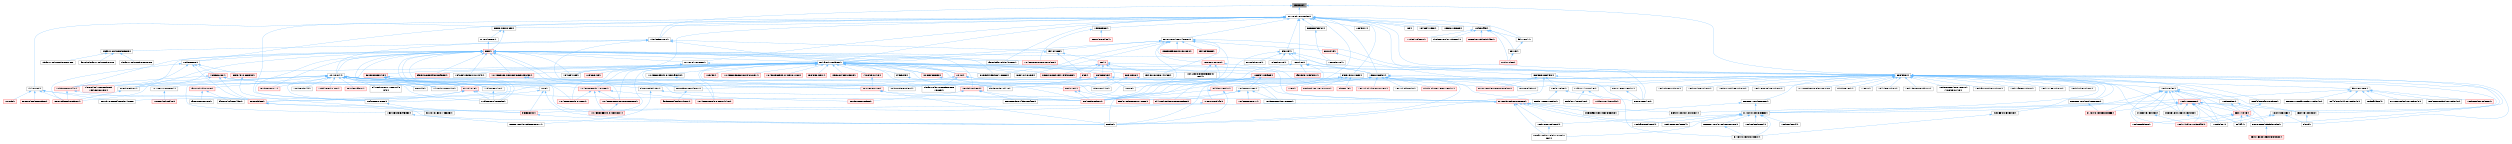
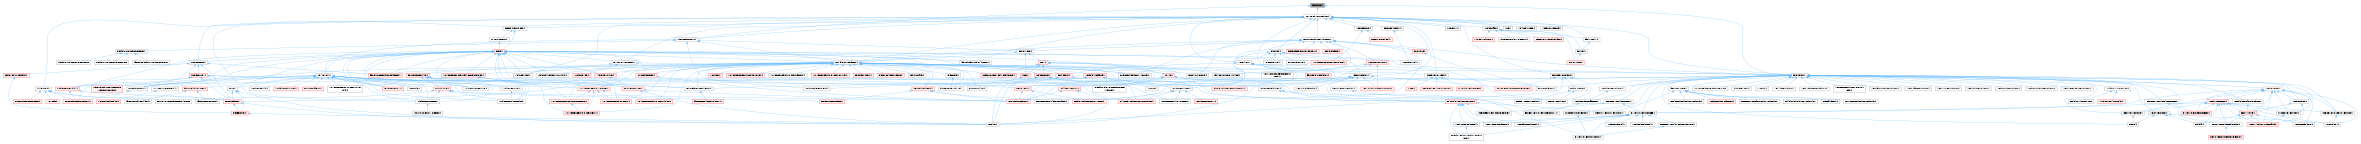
none -> (552, 63)
none -> (1039, 68)
(106, 73) -> (289, 69)
none -> (917, 75)
(696, 82) -> none
(386, 89) -> (345, 89)
(1345, 89) -> (1470, 89)
(1953, 89) -> (1849, 89)
(1214, 102) -> none
(954, 106) -> (1598, 96)
(2141, 124) -> (2304, 124)
